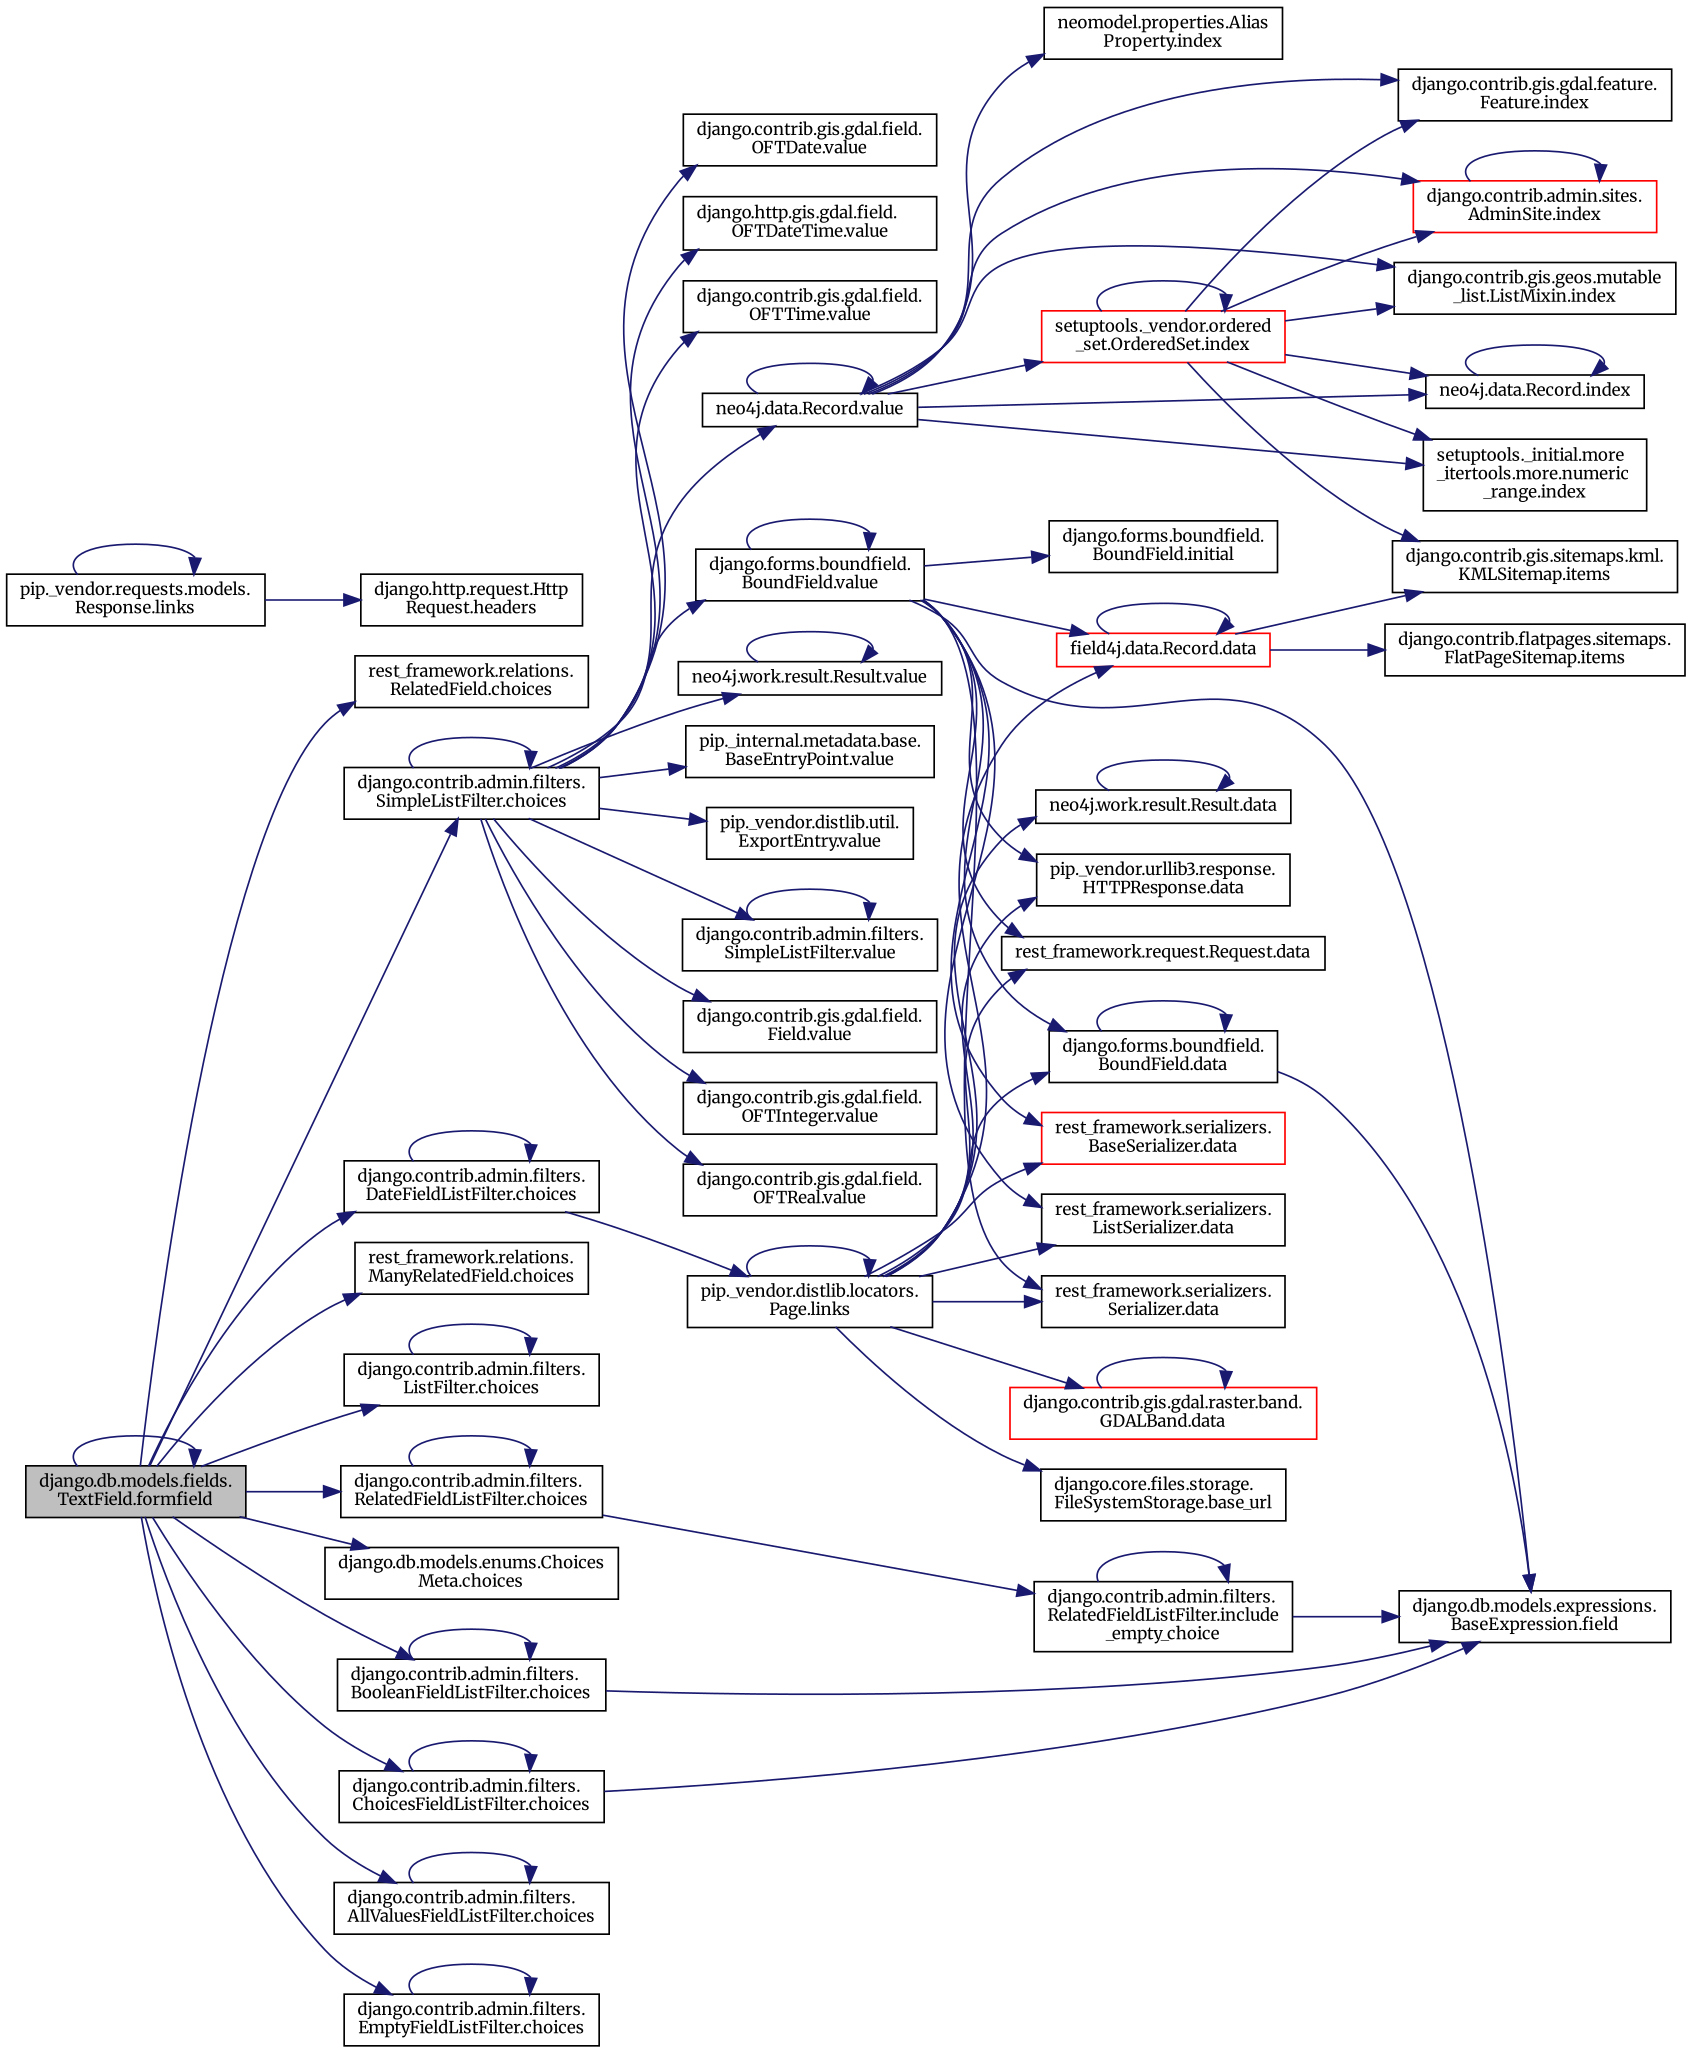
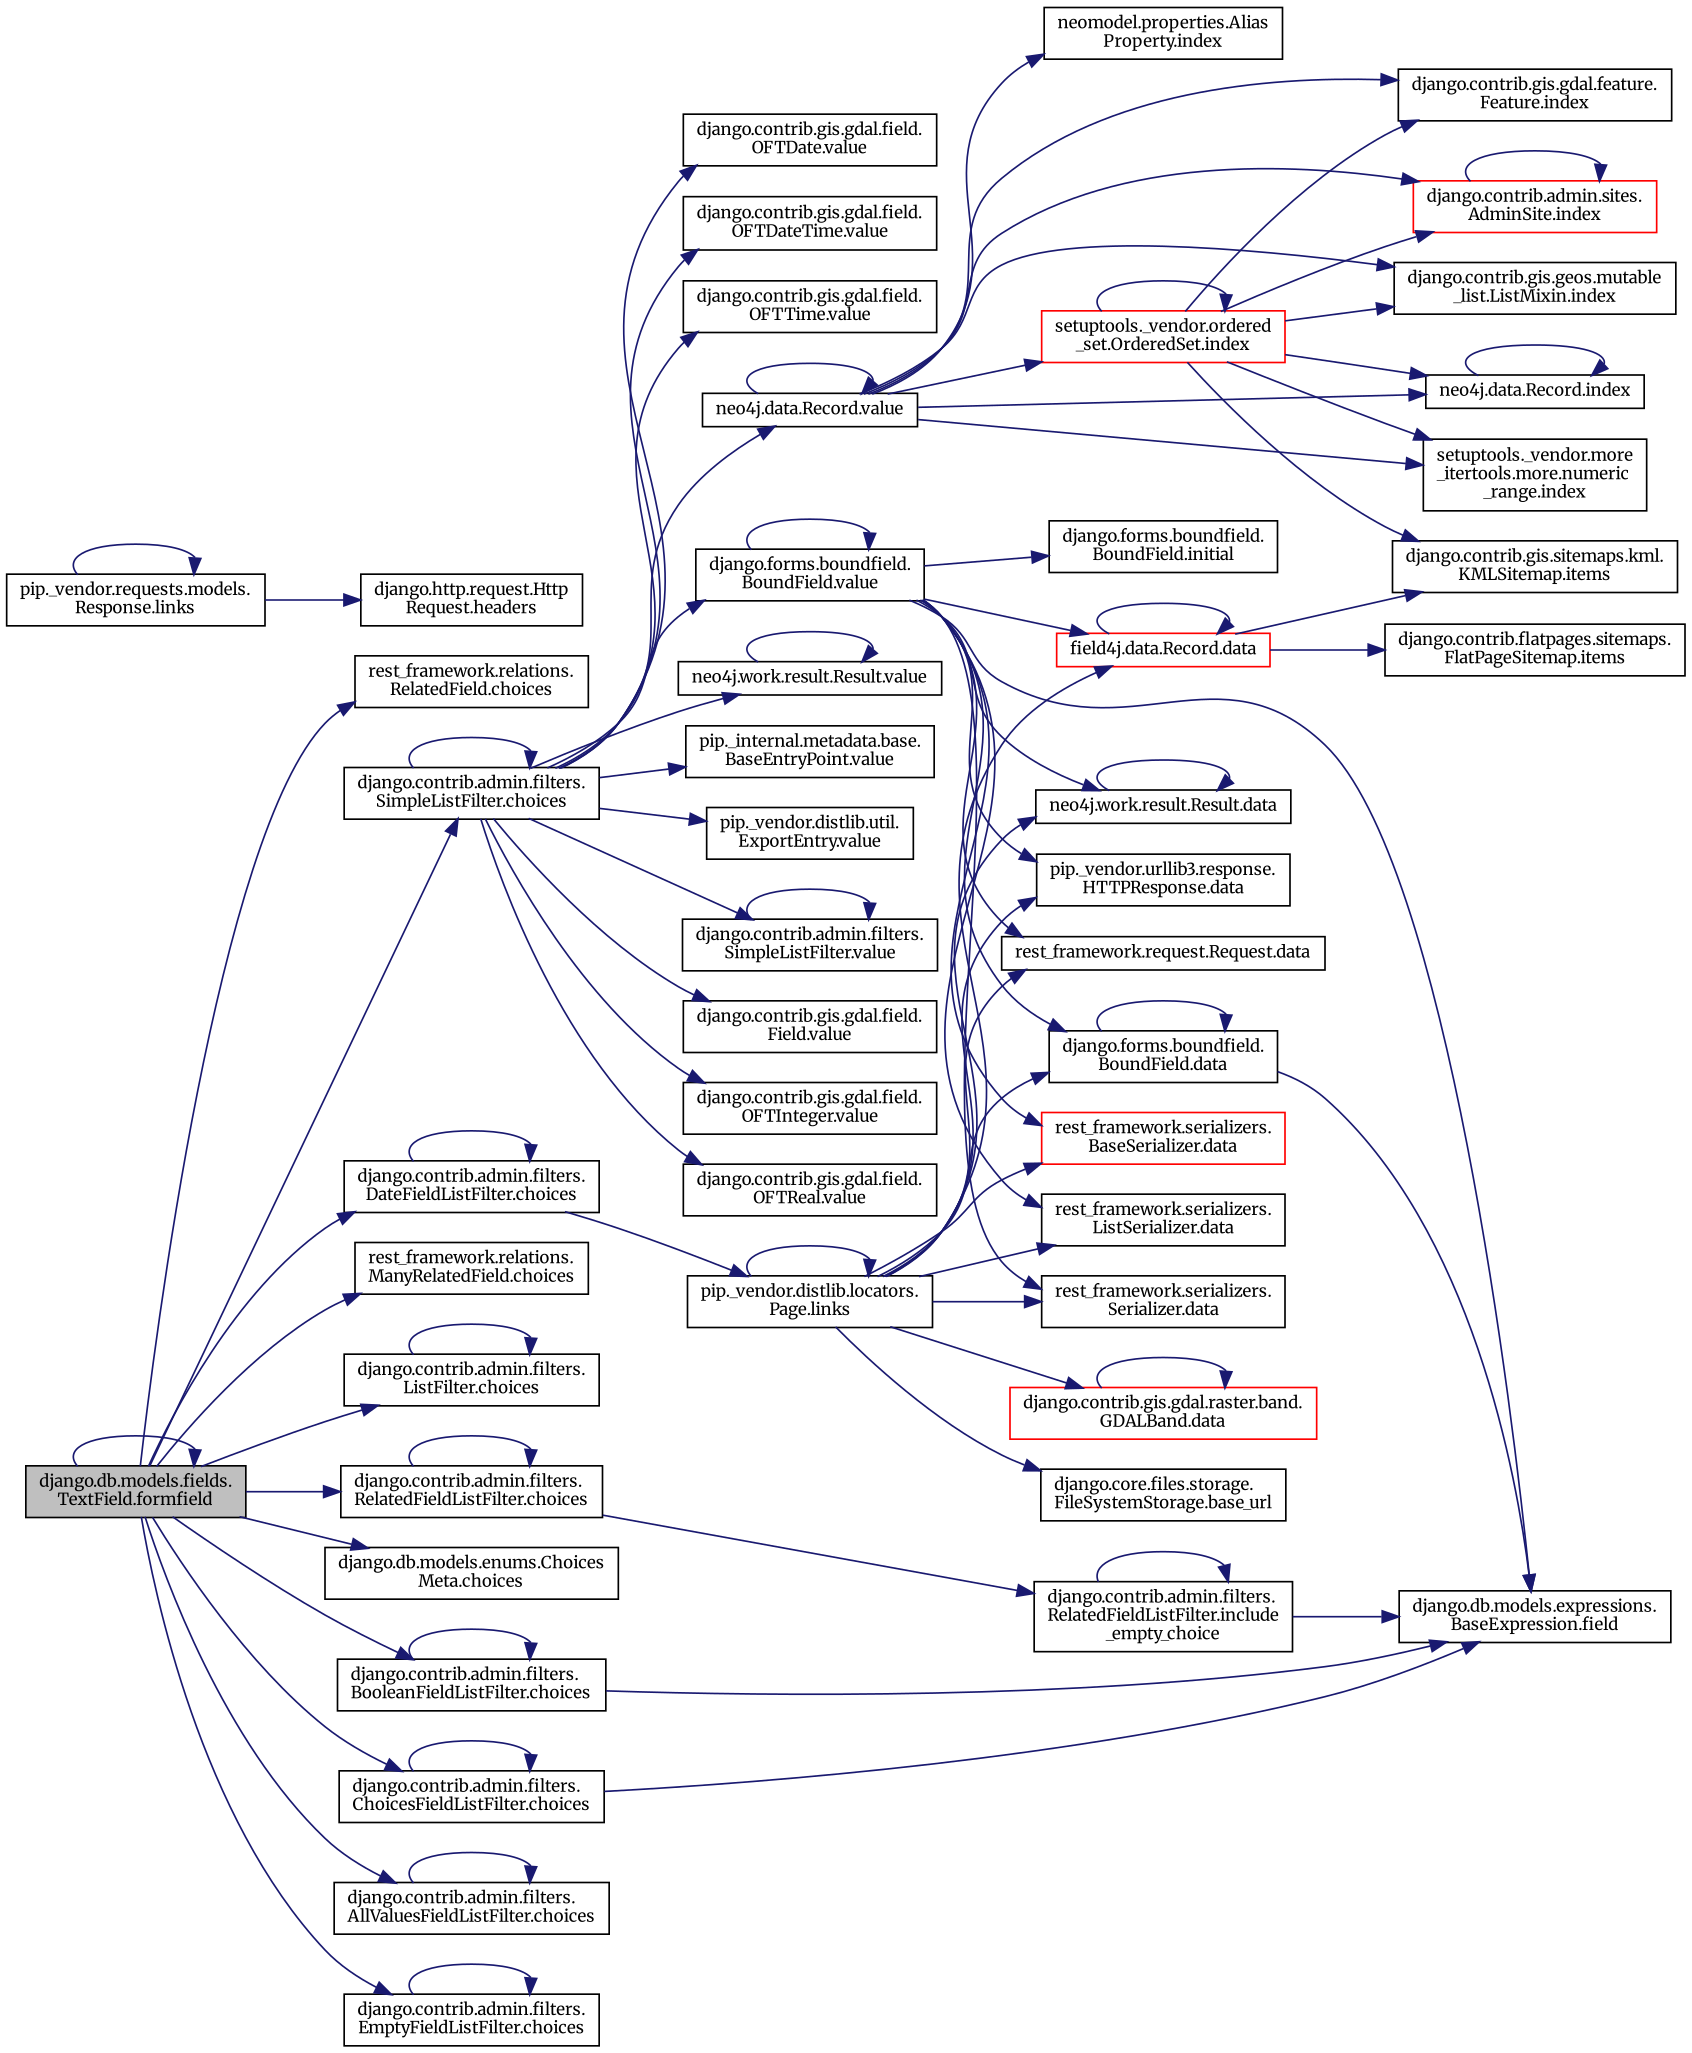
(810, 223) -> (810, 223)
(1535, 475) -> (1535, 475)
none -> (1014, 747)
